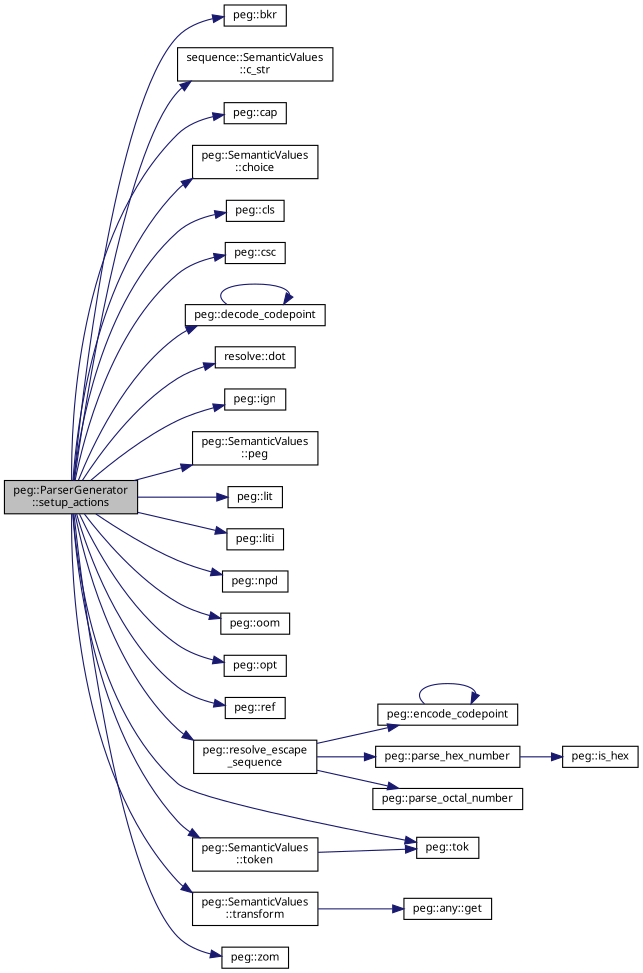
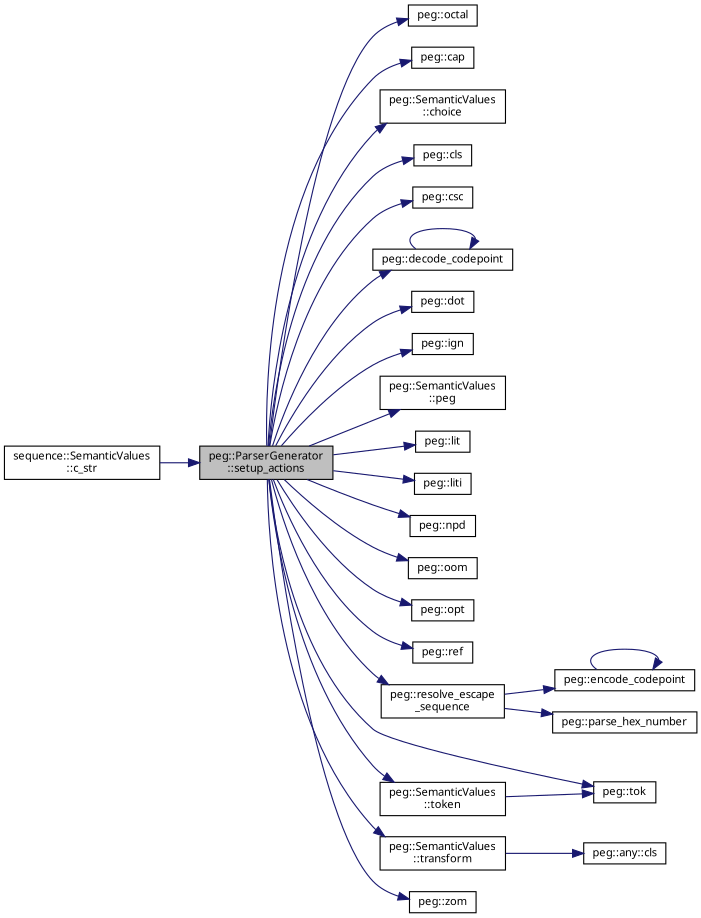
(255, 16) -> (443, 16)
(110, 278) -> (174, 463)
(255, 357) -> (443, 302)
(600, 757) -> none
(448, 799) -> none
(448, 909) -> (625, 853)
